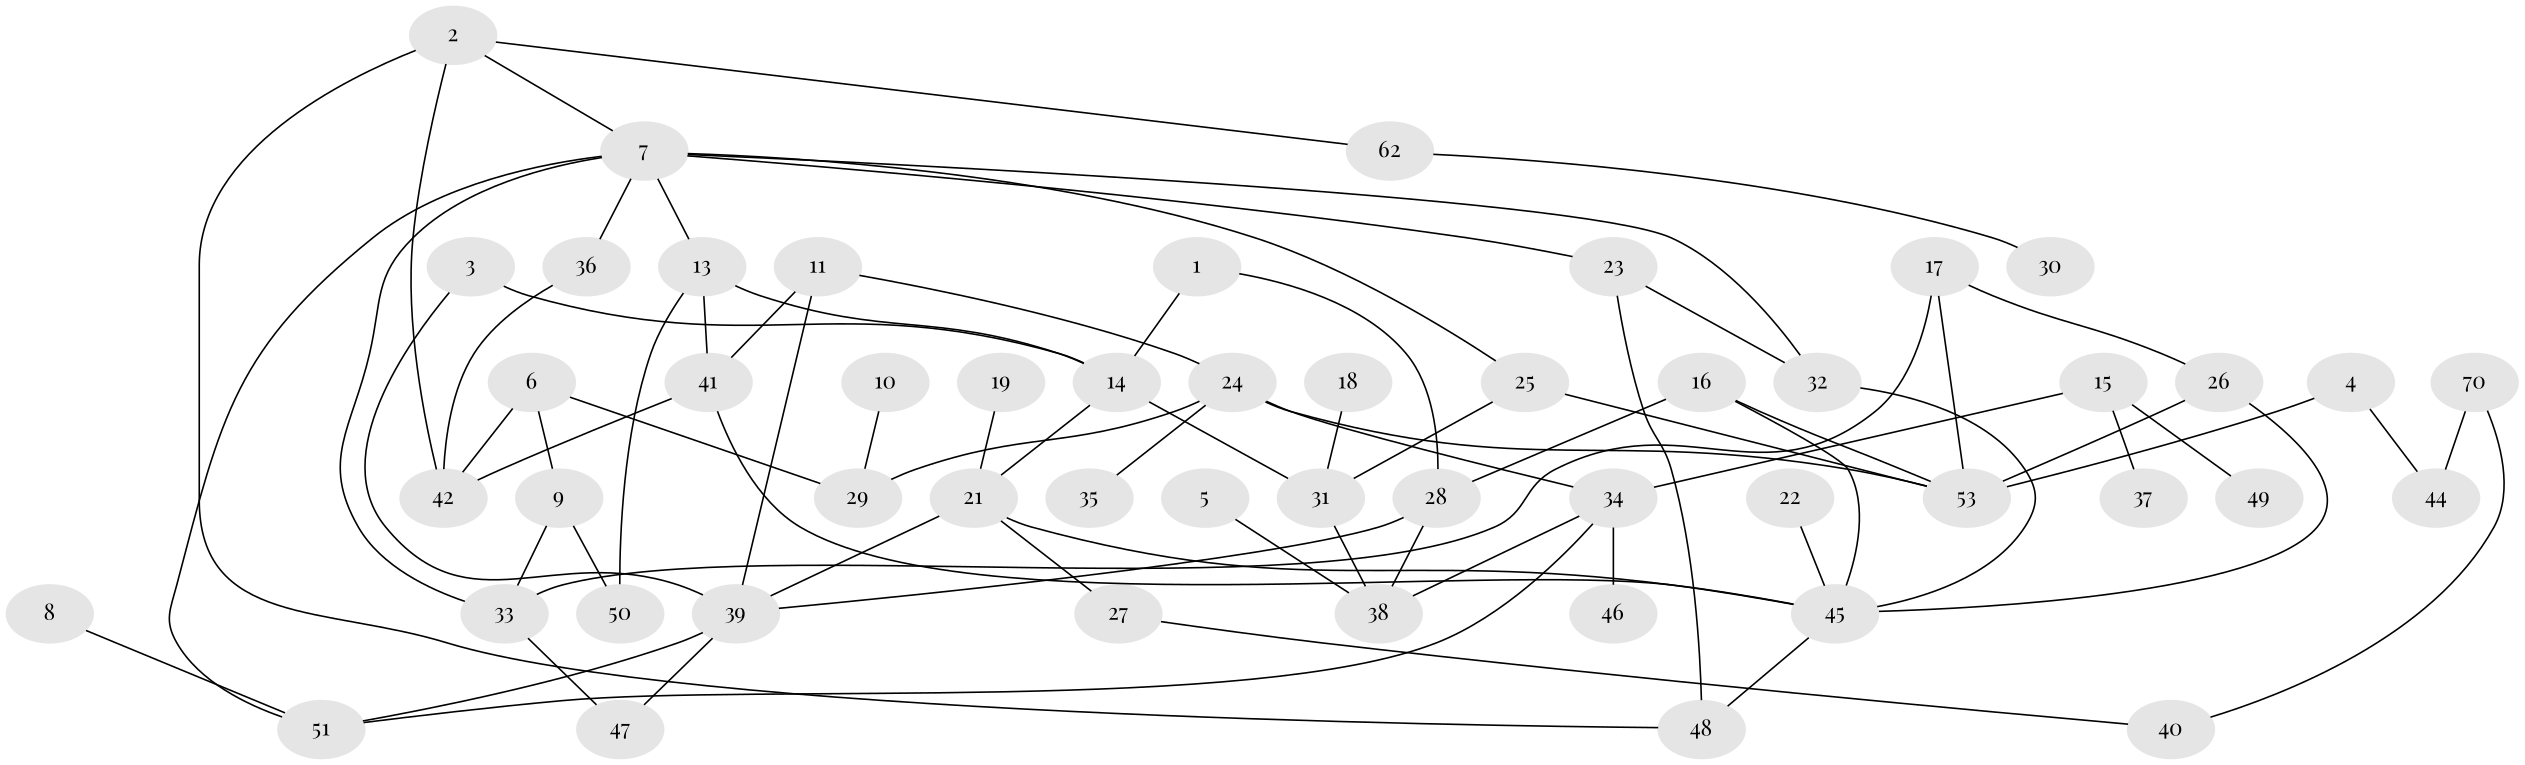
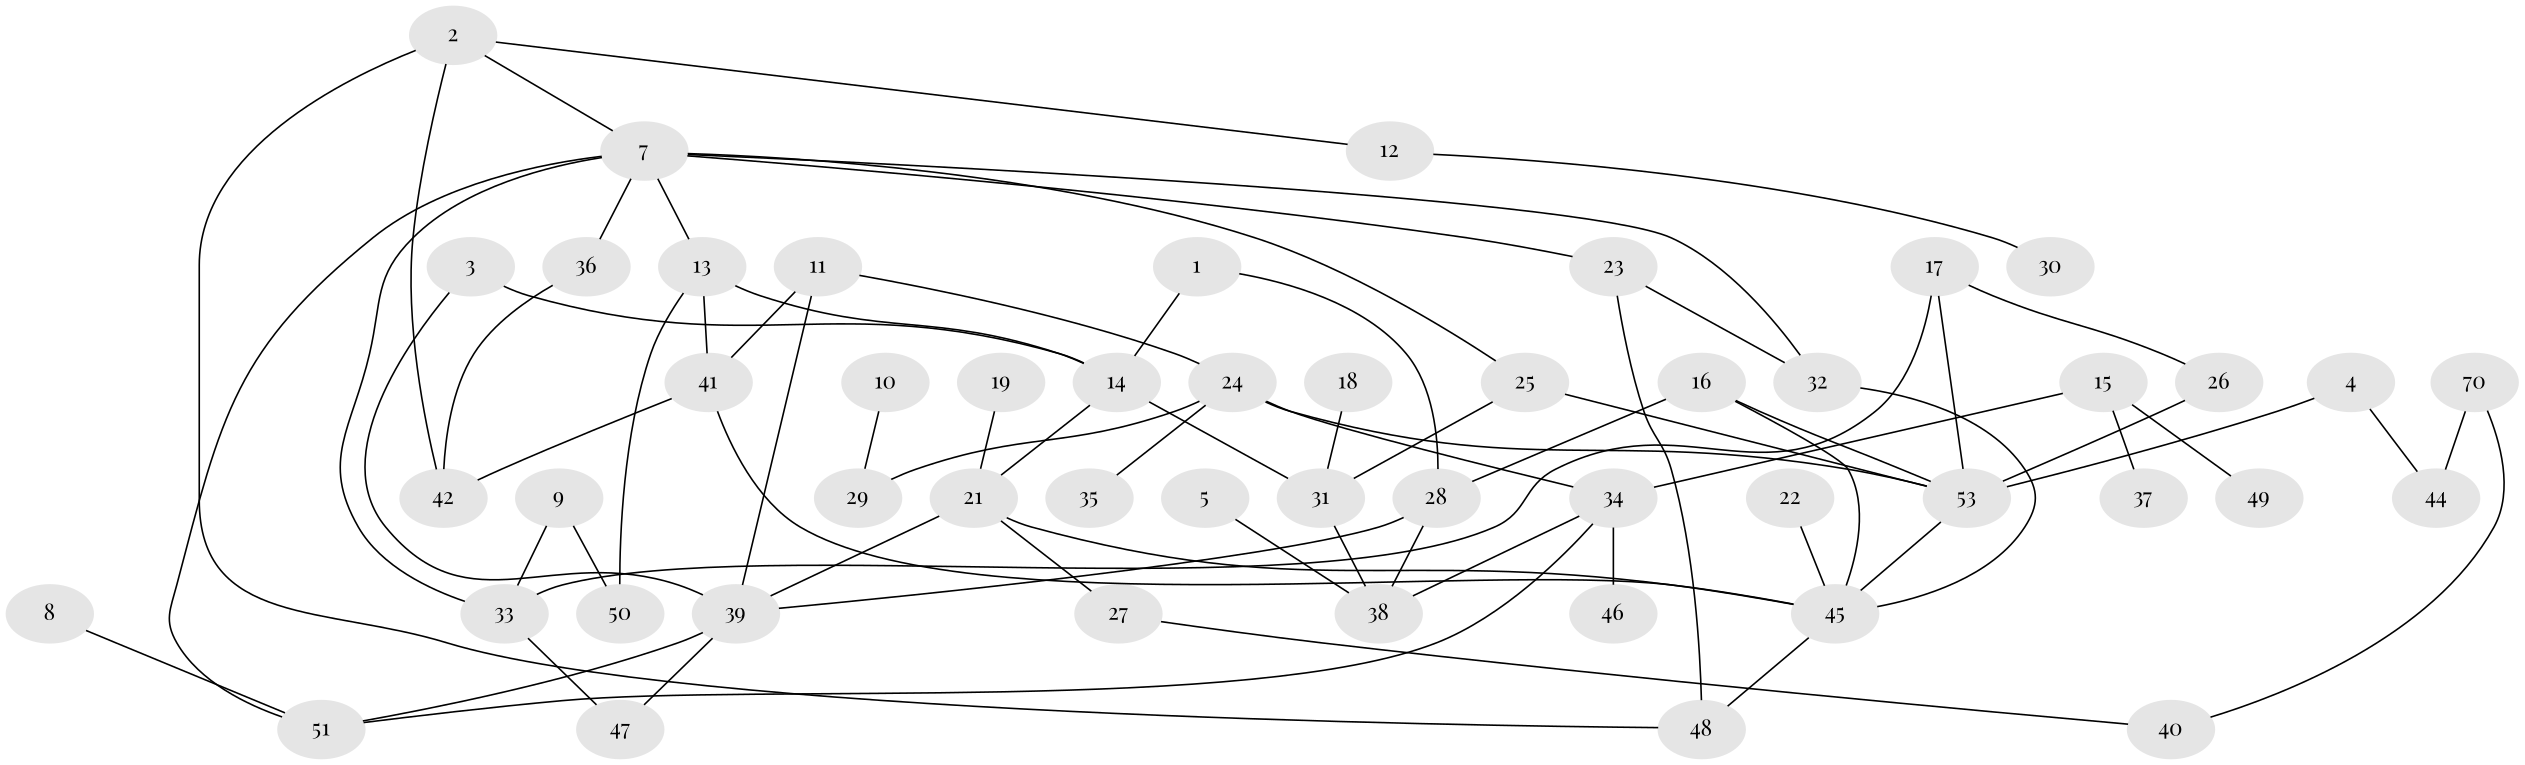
(1390, 151) -> (1390, 151)
(532, 382) -> none
(2182, 582) -> (1901, 556)
